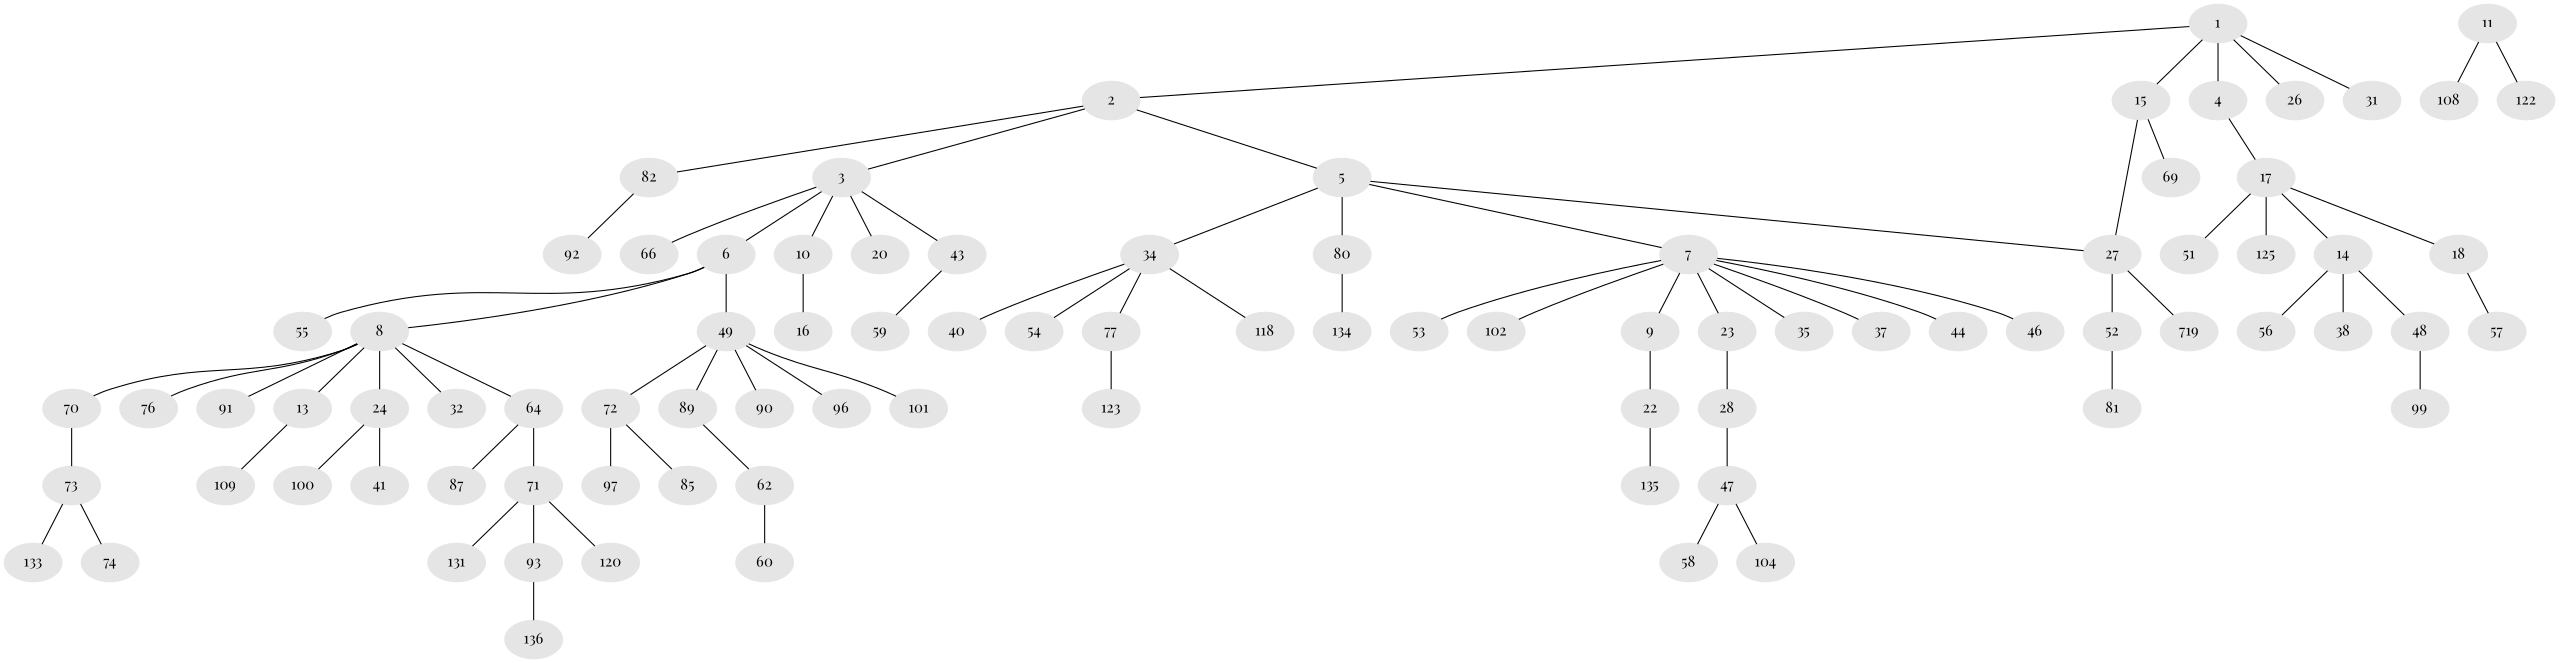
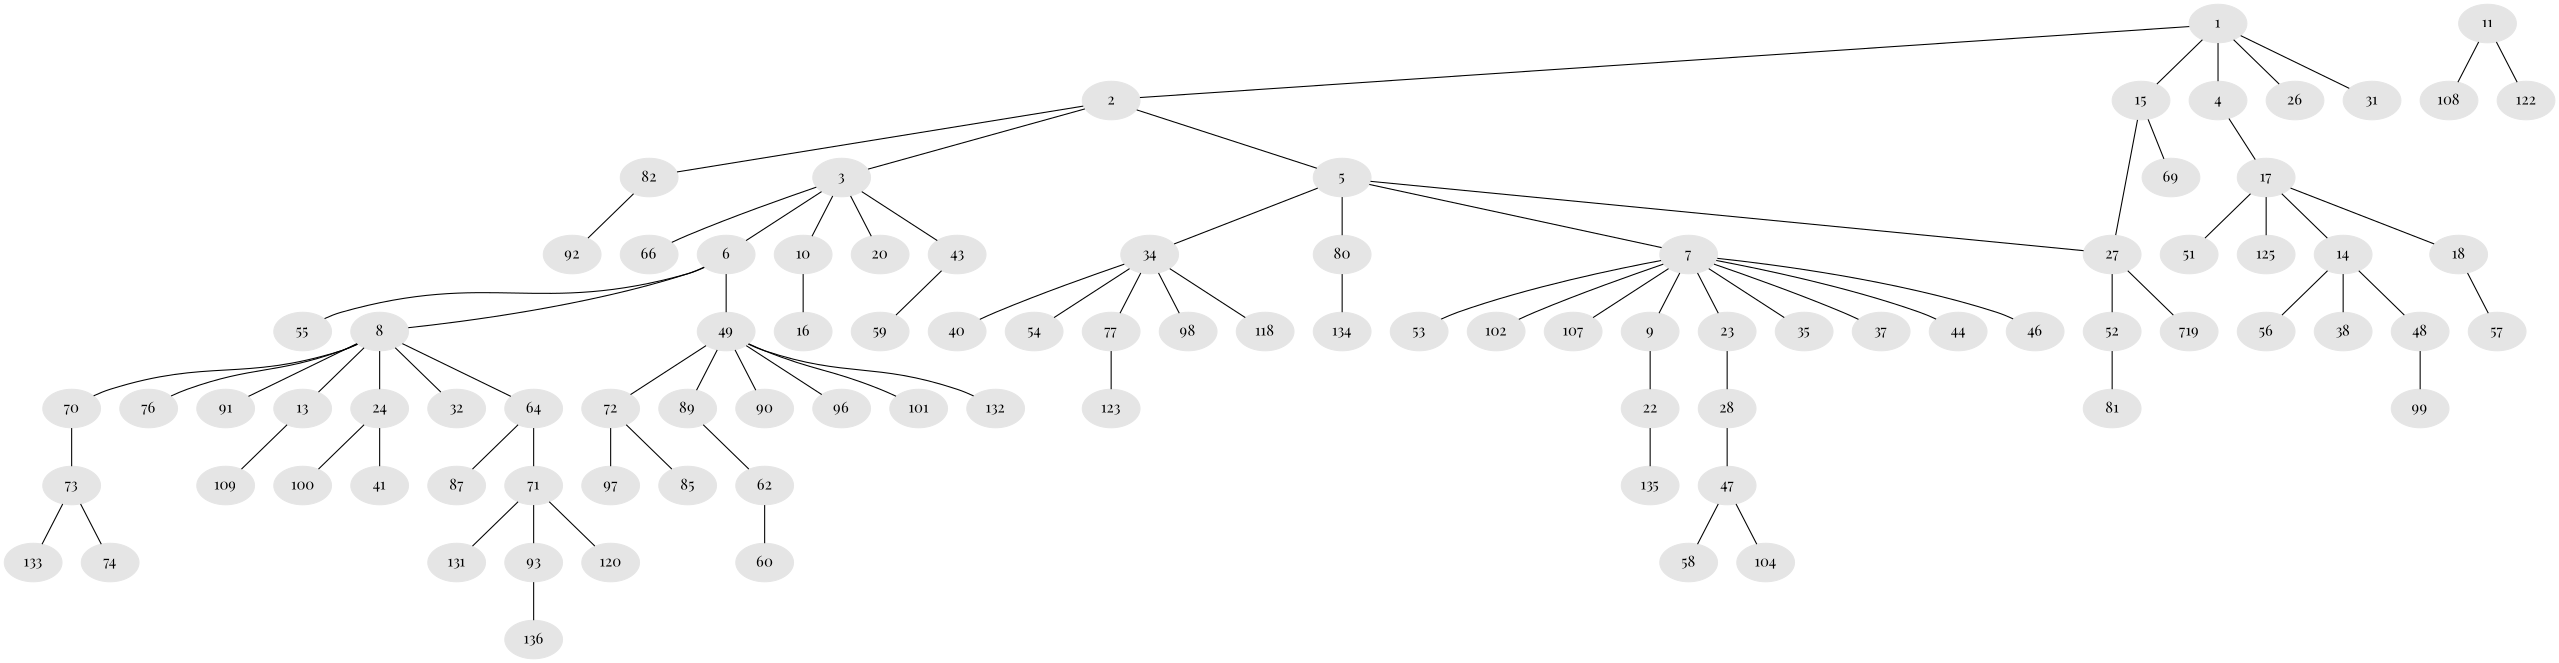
none -> (1188, 332)
none -> (1573, 332)
none -> (996, 409)
